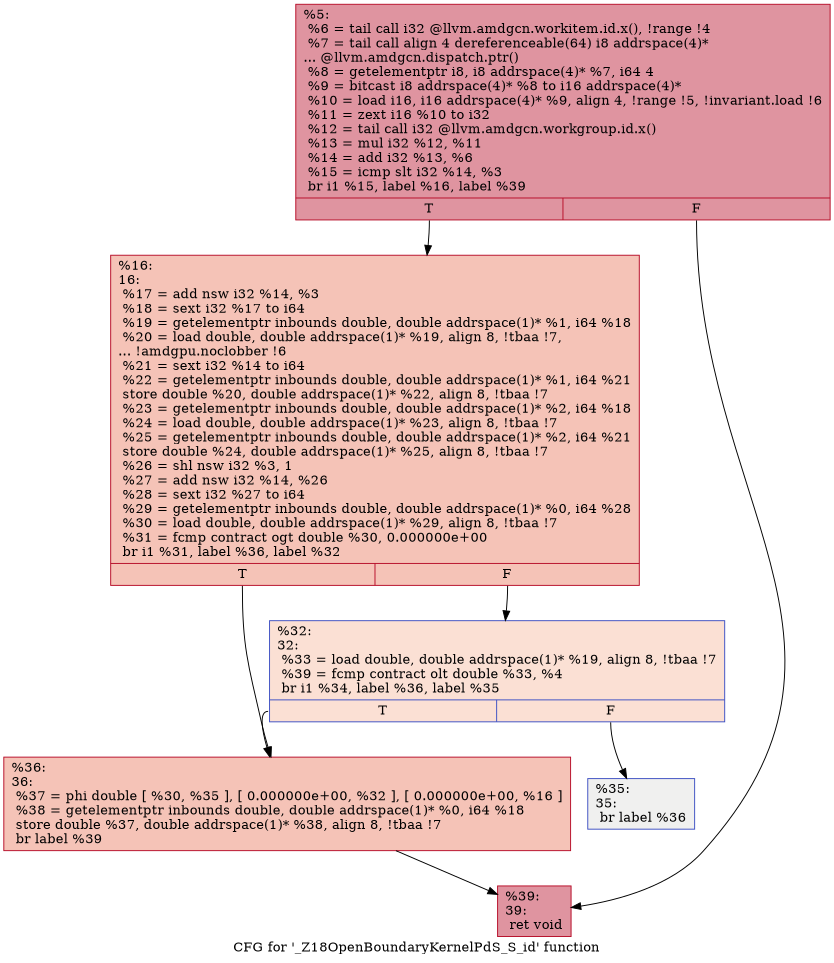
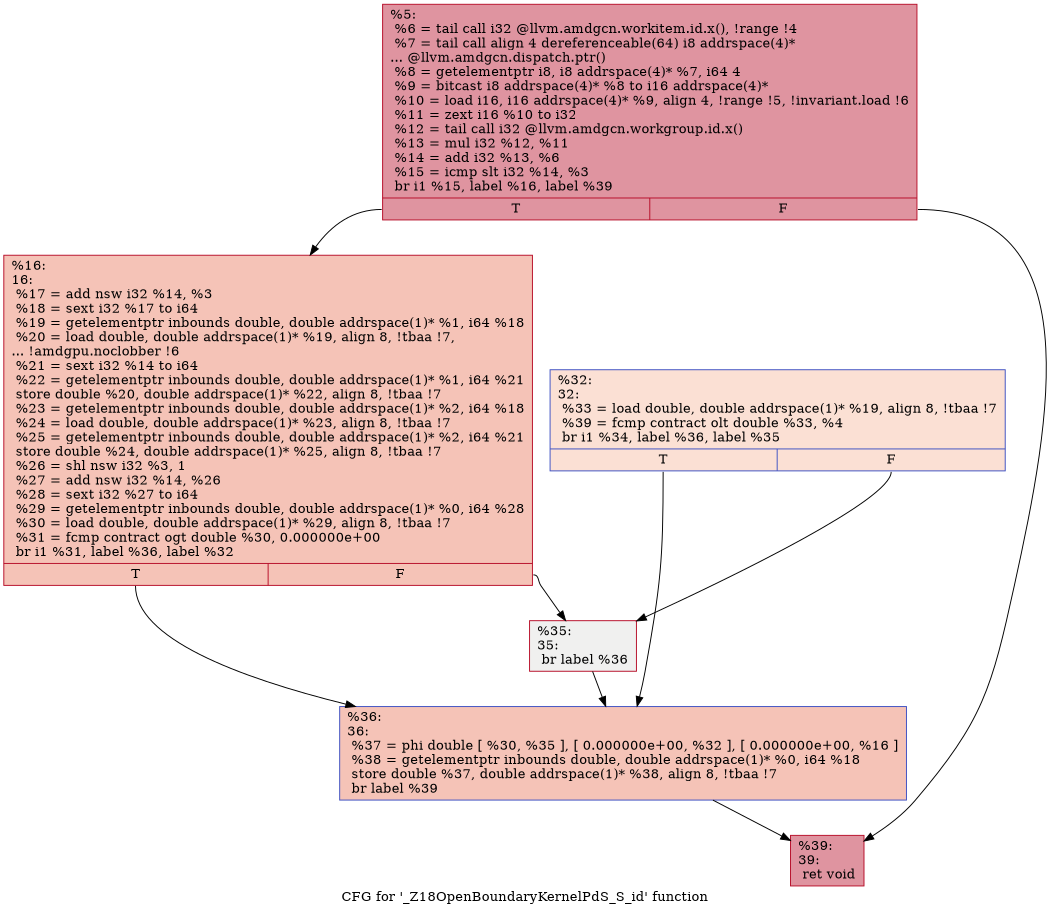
(507, 598) -> (546, 593)
none -> (597, 684)
(287, 804) -> (623, 753)
(641, 804) -> (583, 646)
